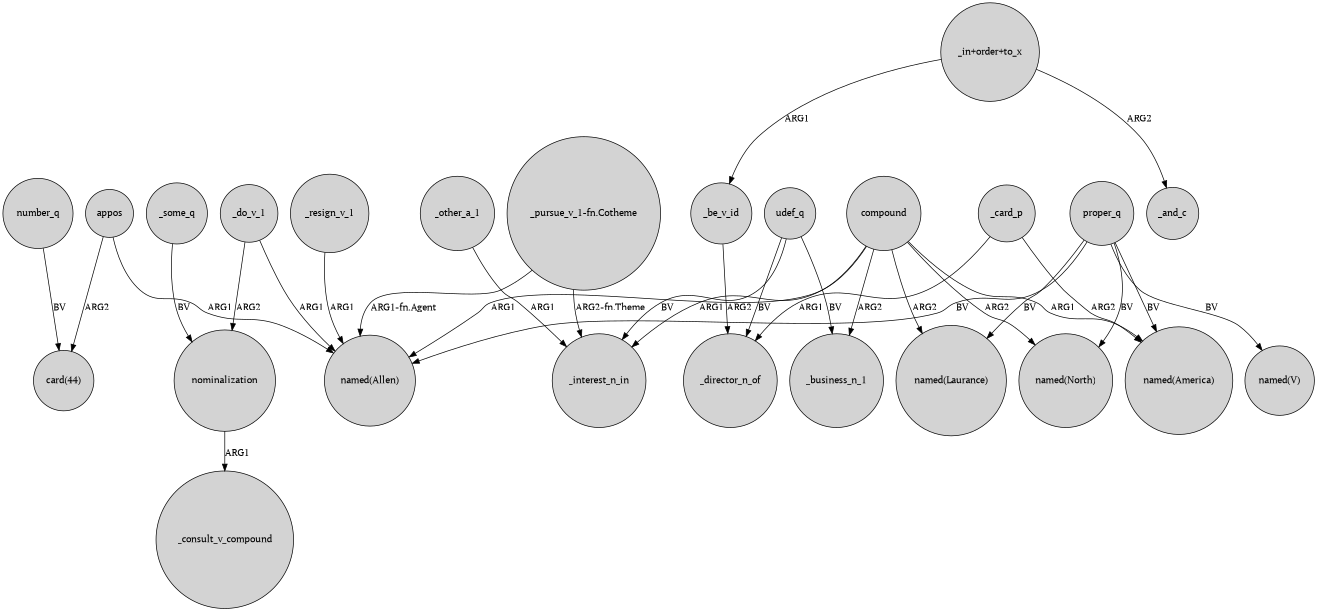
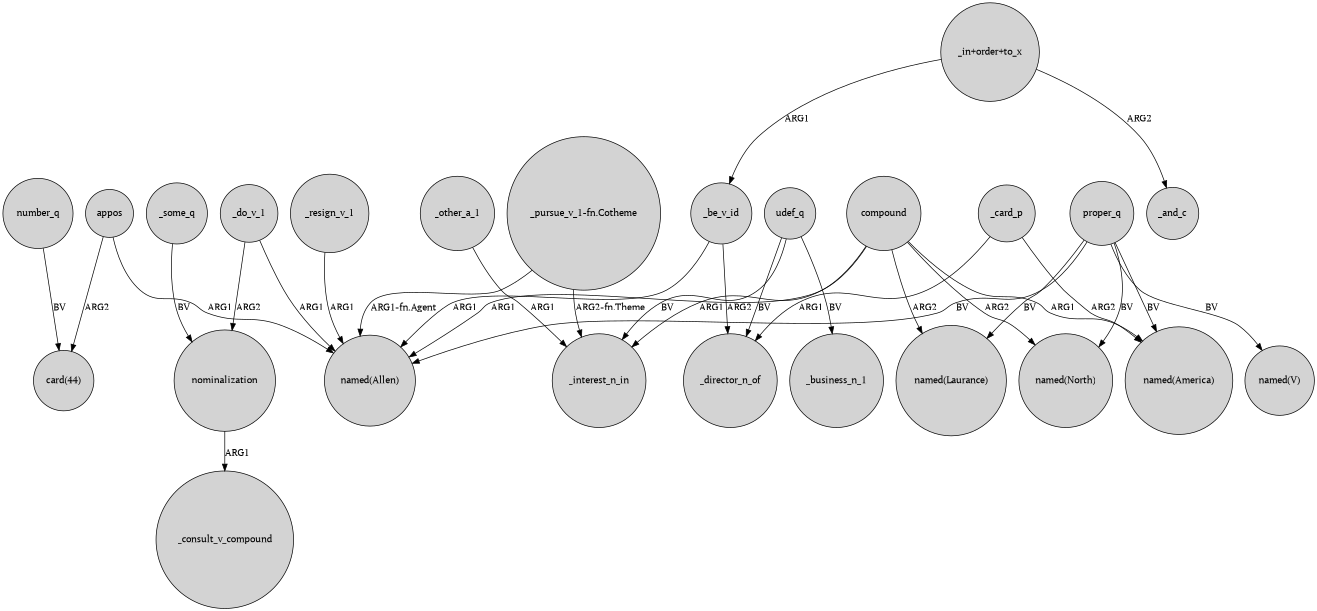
(863, 289) -> none
none -> (493, 296)
